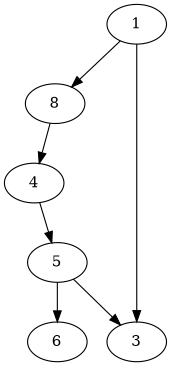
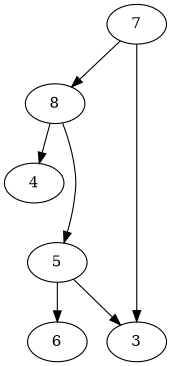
(137, 24) -> (137, 24)
(44, 218) -> (76, 177)
